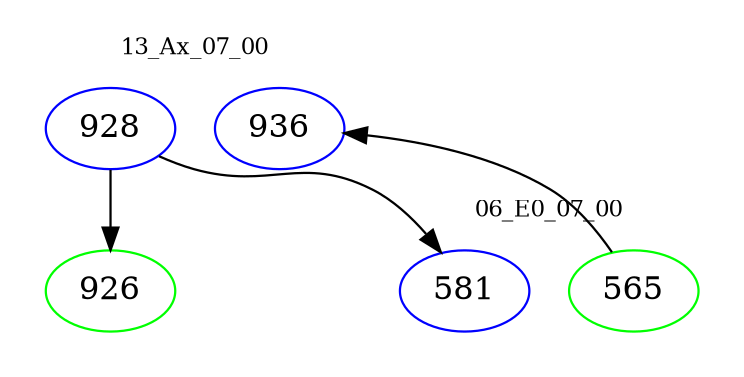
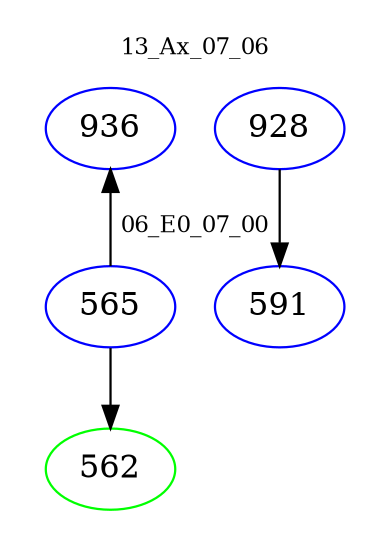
(195, 48) -> (195, 48)
(111, 291) -> none
(465, 291) -> (280, 307)
(634, 291) -> (111, 307)
none -> (111, 469)
